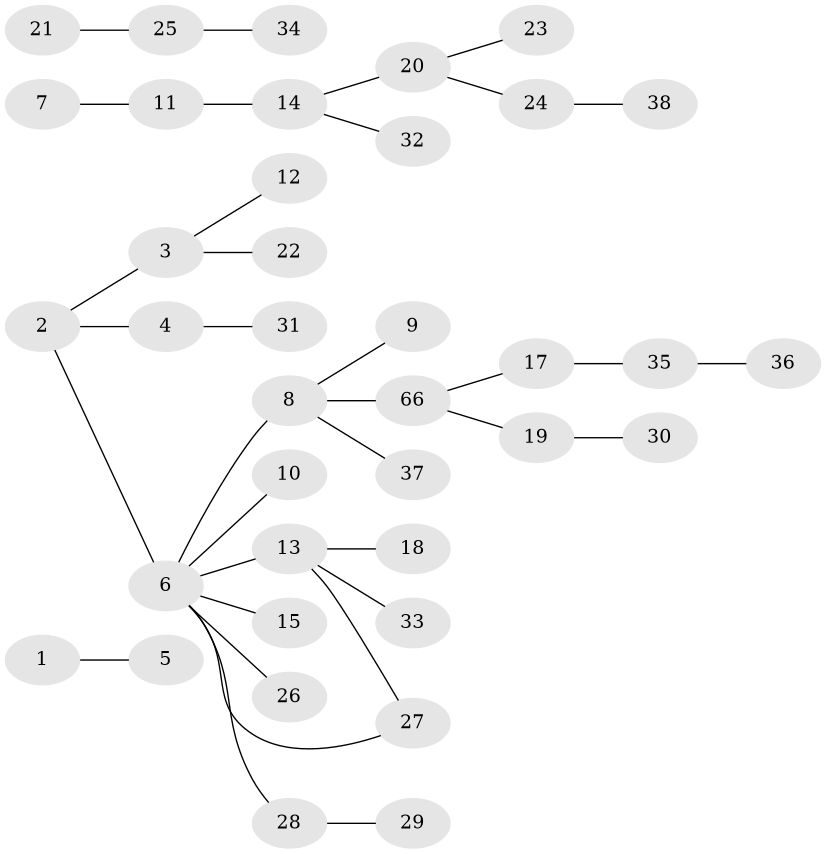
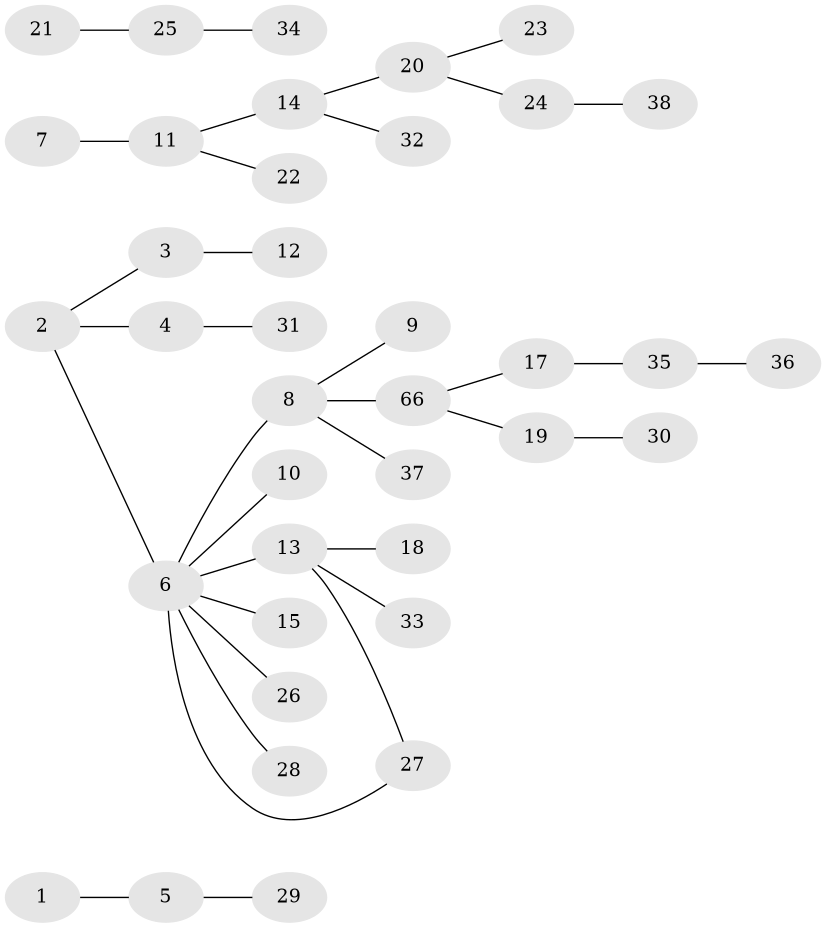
(228, 252) -> (228, 160)
(352, 823) -> (228, 897)
